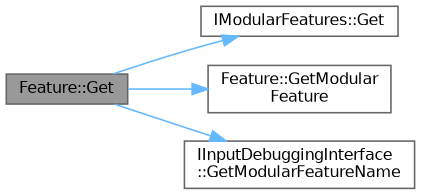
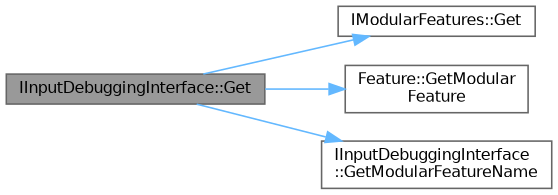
(67, 89) -> (136, 89)
